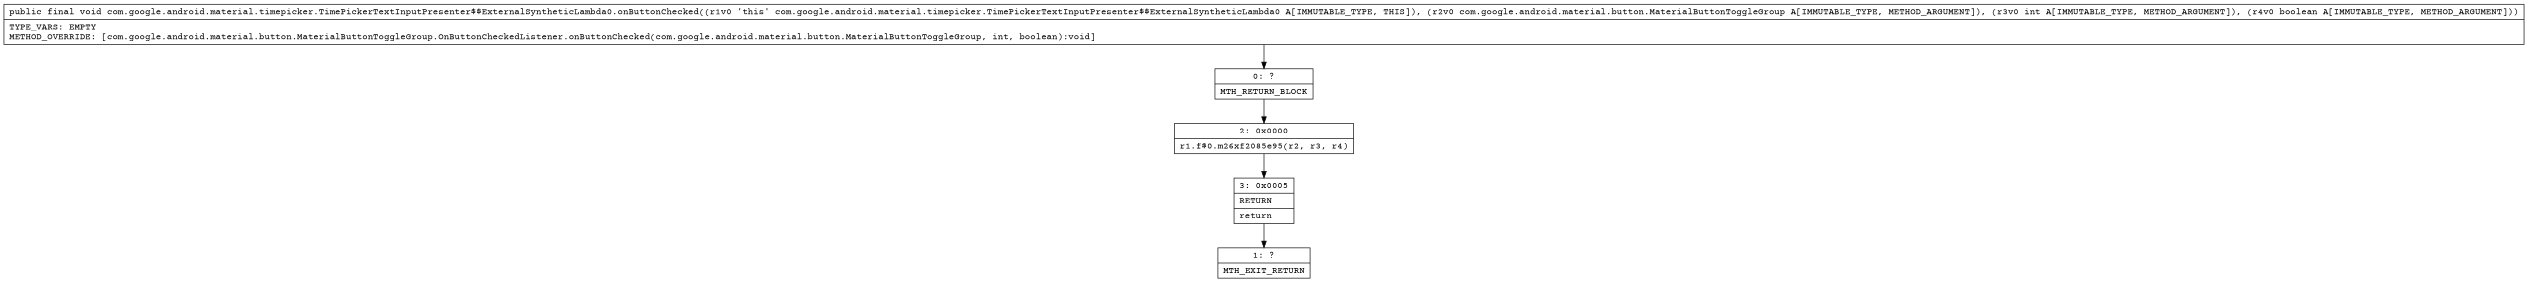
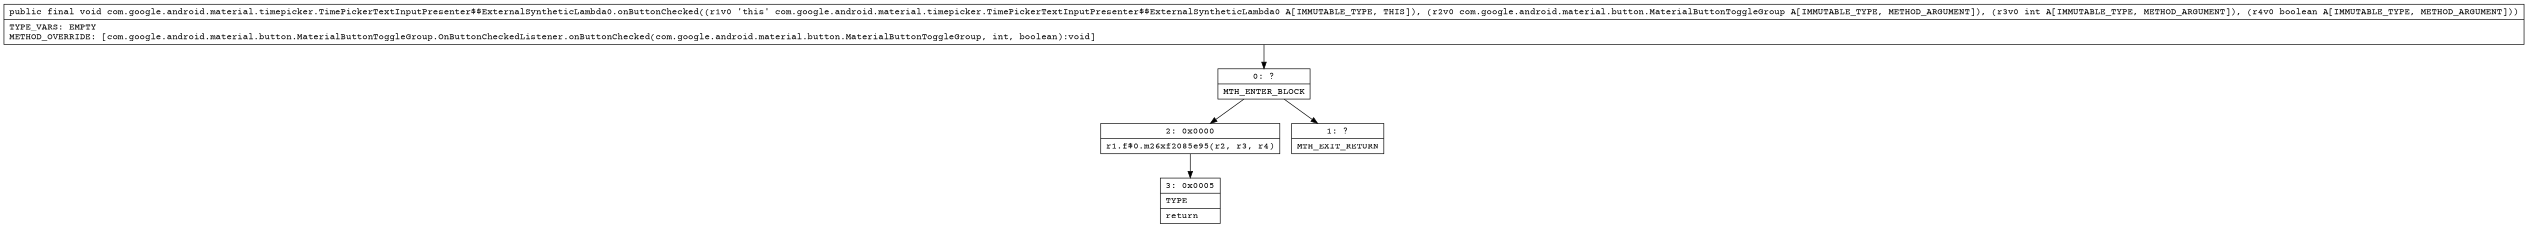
(1264, 91) -> (1264, 91)
(1256, 200) -> (1177, 200)
(1264, 232) -> (1298, 109)
